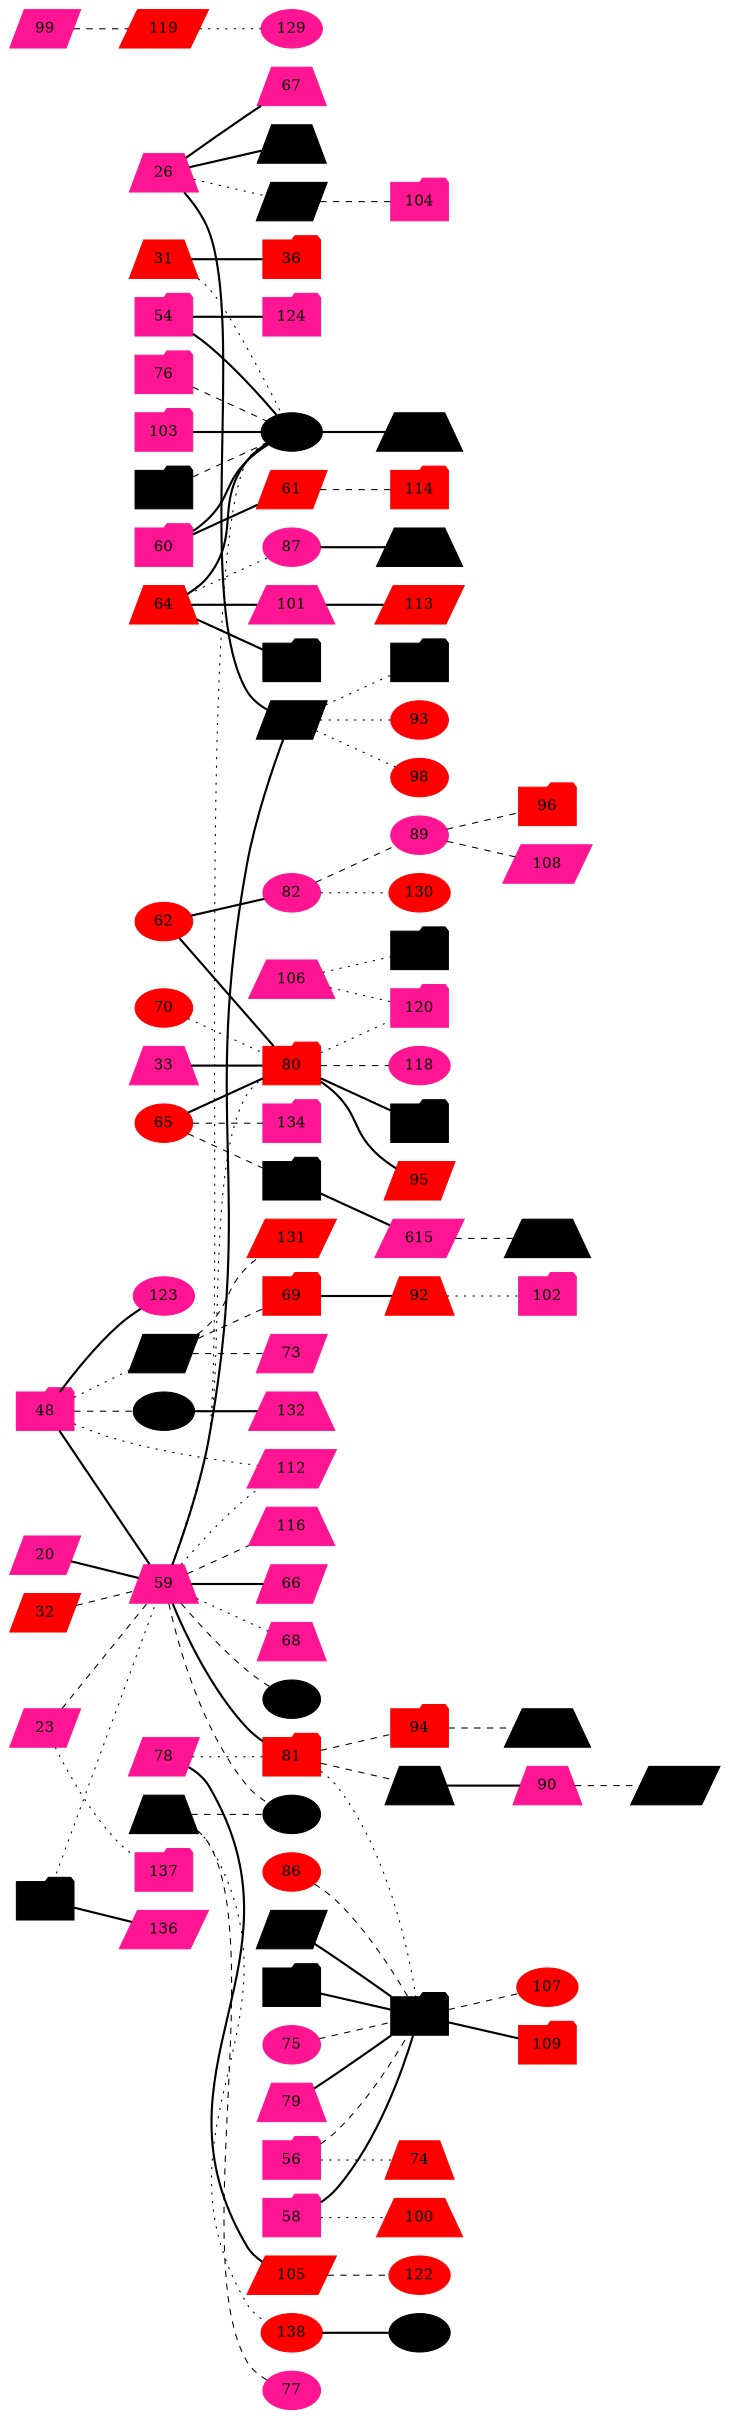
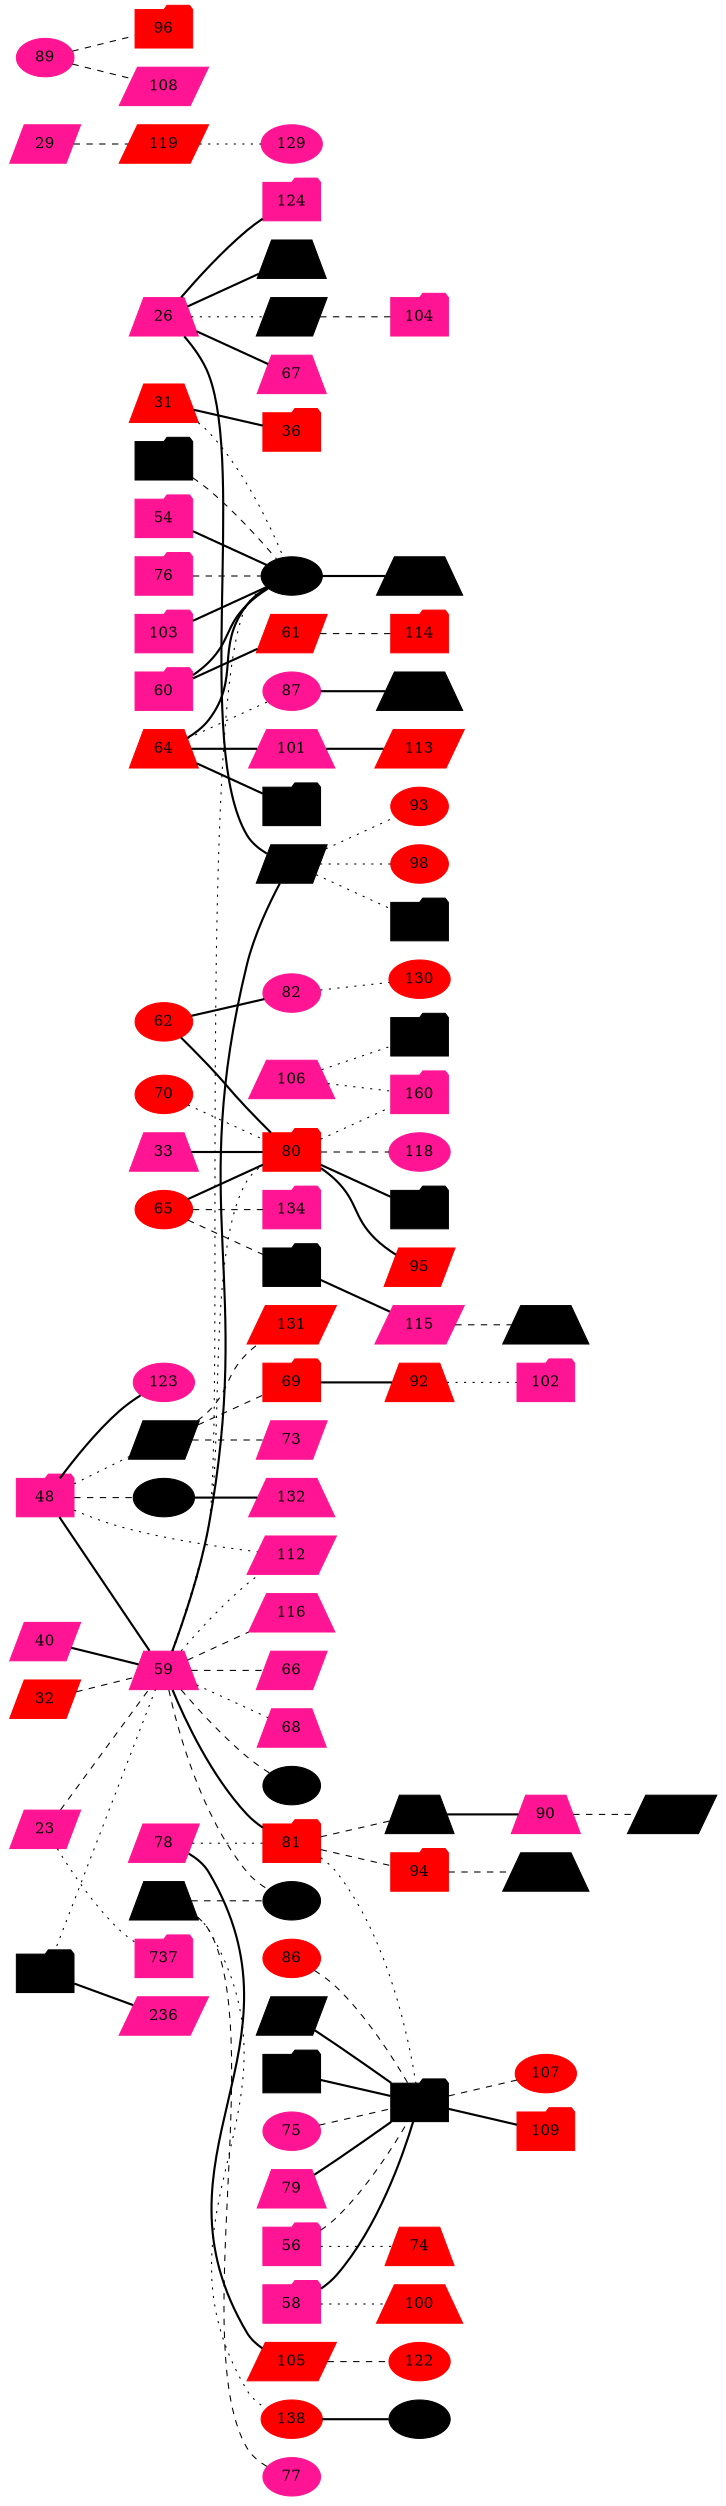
(45, 29) -> (45, 144)
(237, 317) -> (220, 256)
(356, 864) -> none
(420, 1008) -> (420, 1094)
(420, 1238) -> (420, 1325)
(45, 1555) -> (45, 1642)
(227, 1584) -> (227, 1670)
(164, 1872) -> (164, 1958)
(164, 1930) -> (164, 2016)
